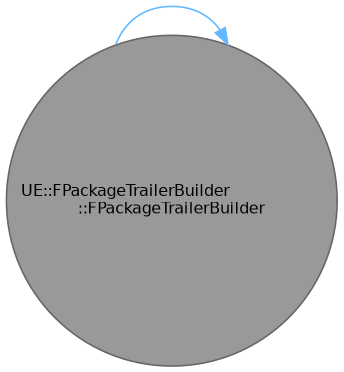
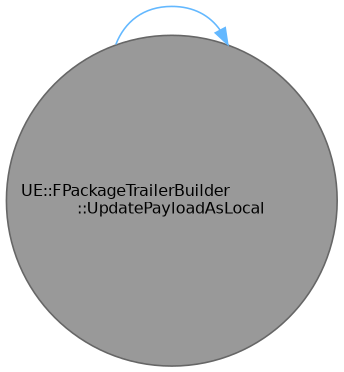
(172, 201) -> (172, 201)
